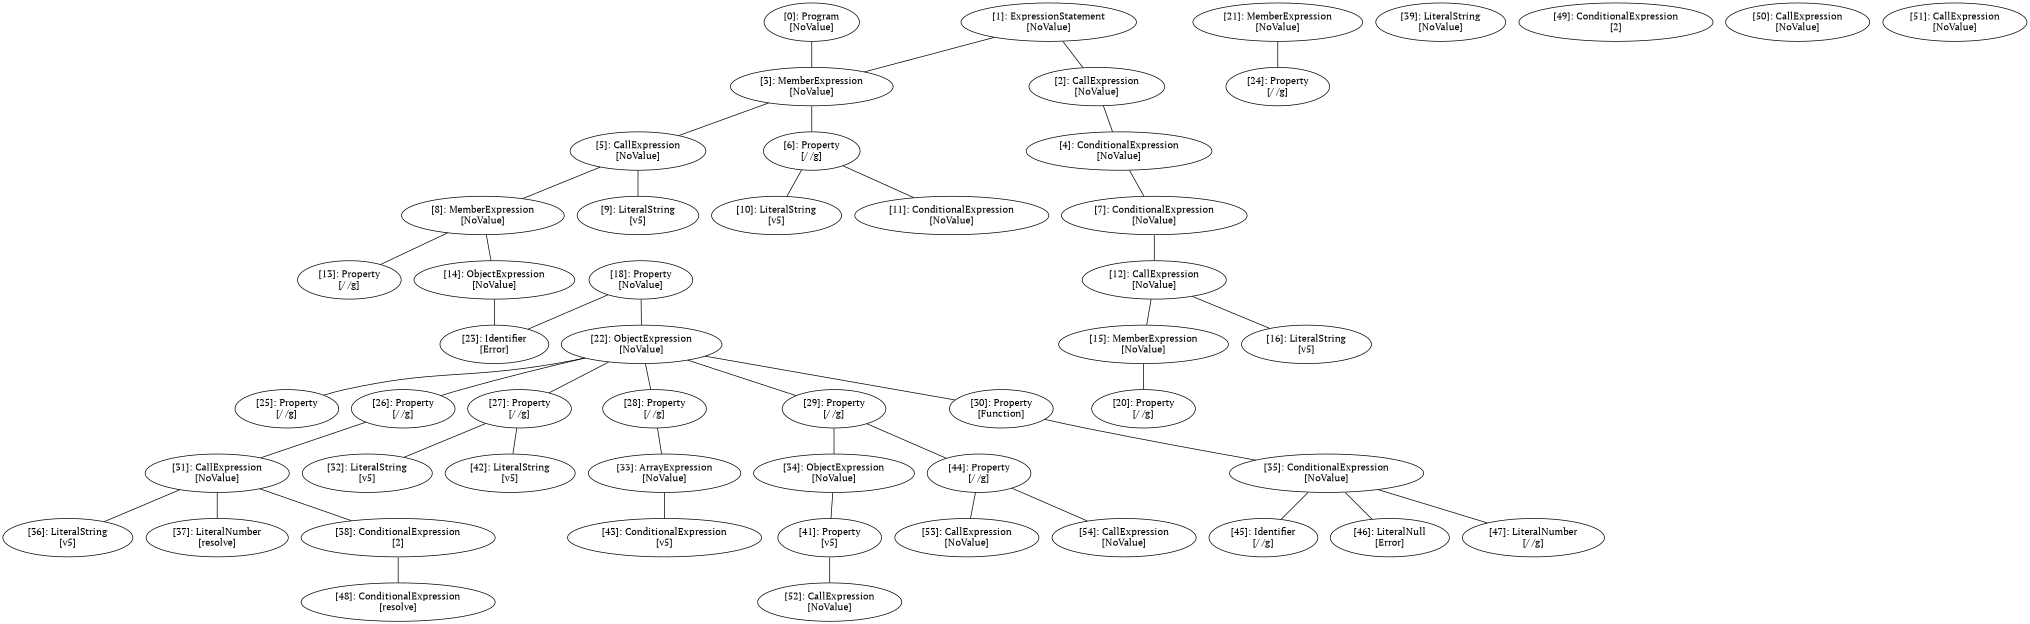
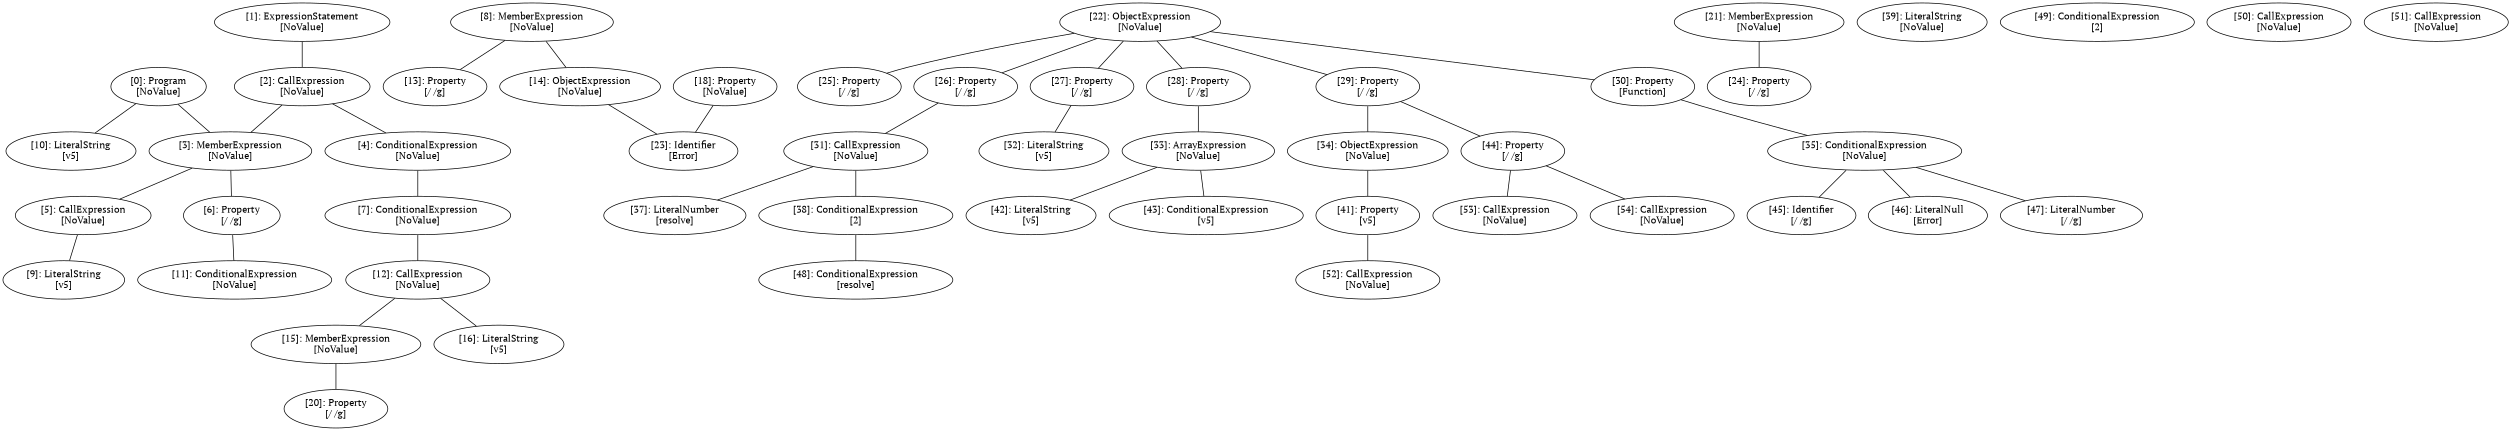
(929, 55) -> (266, 119)
(561, 183) -> none
(794, 183) -> (115, 118)
(641, 312) -> none
(515, 441) -> (1114, 184)
(68, 538) -> none
